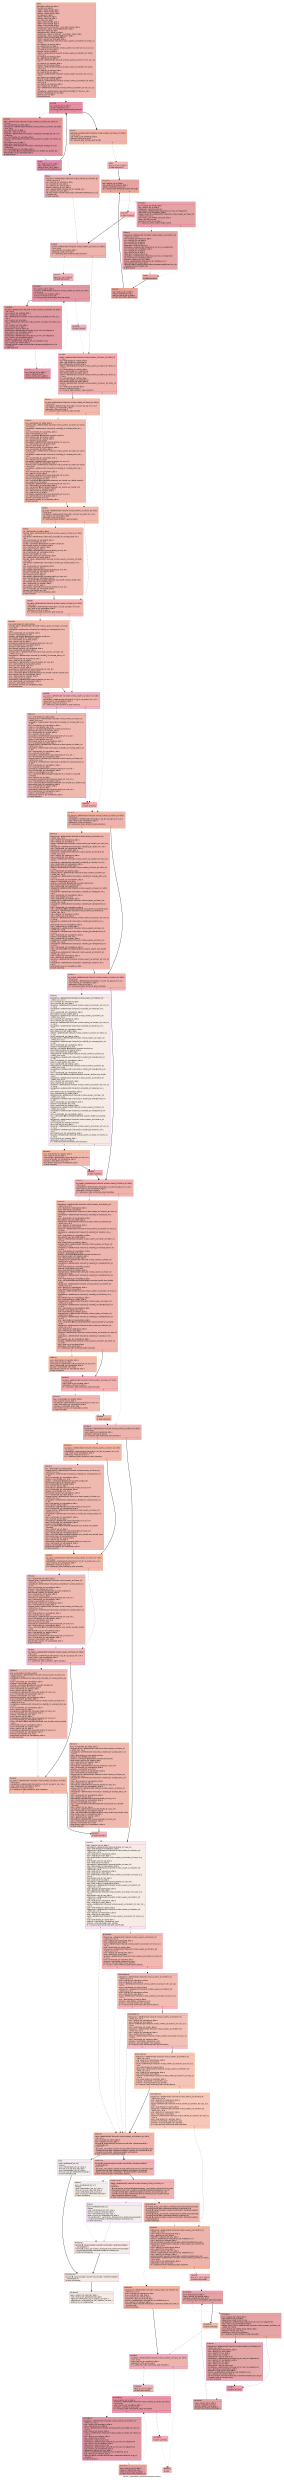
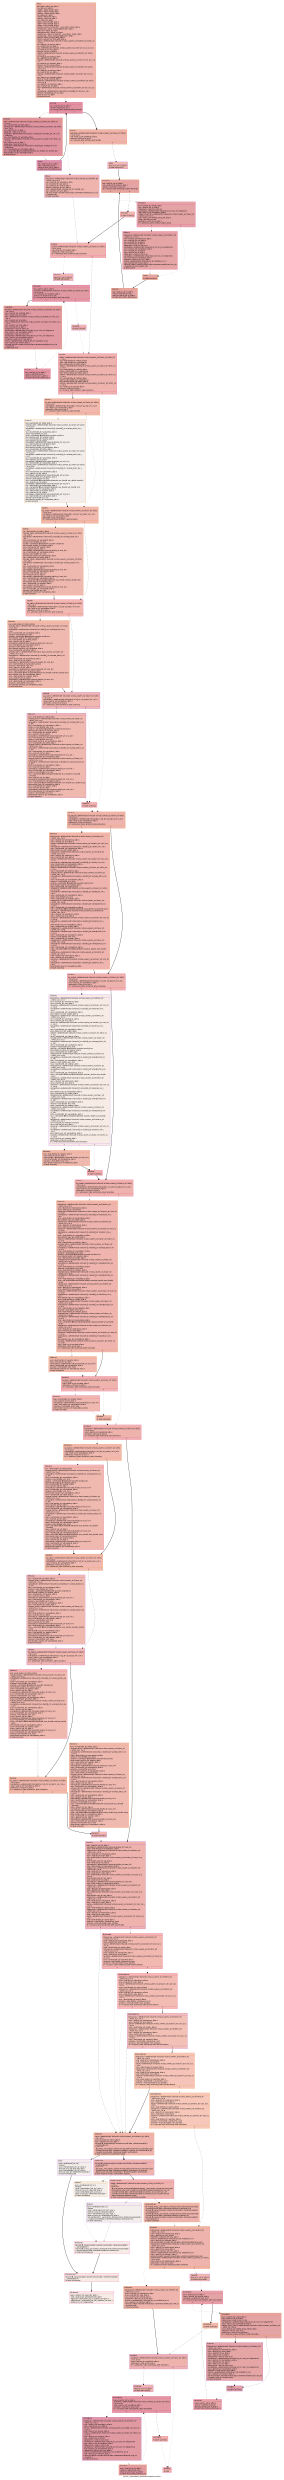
(55, 461) -> (55, 461)
(115, 1885) -> (115, 1885)
